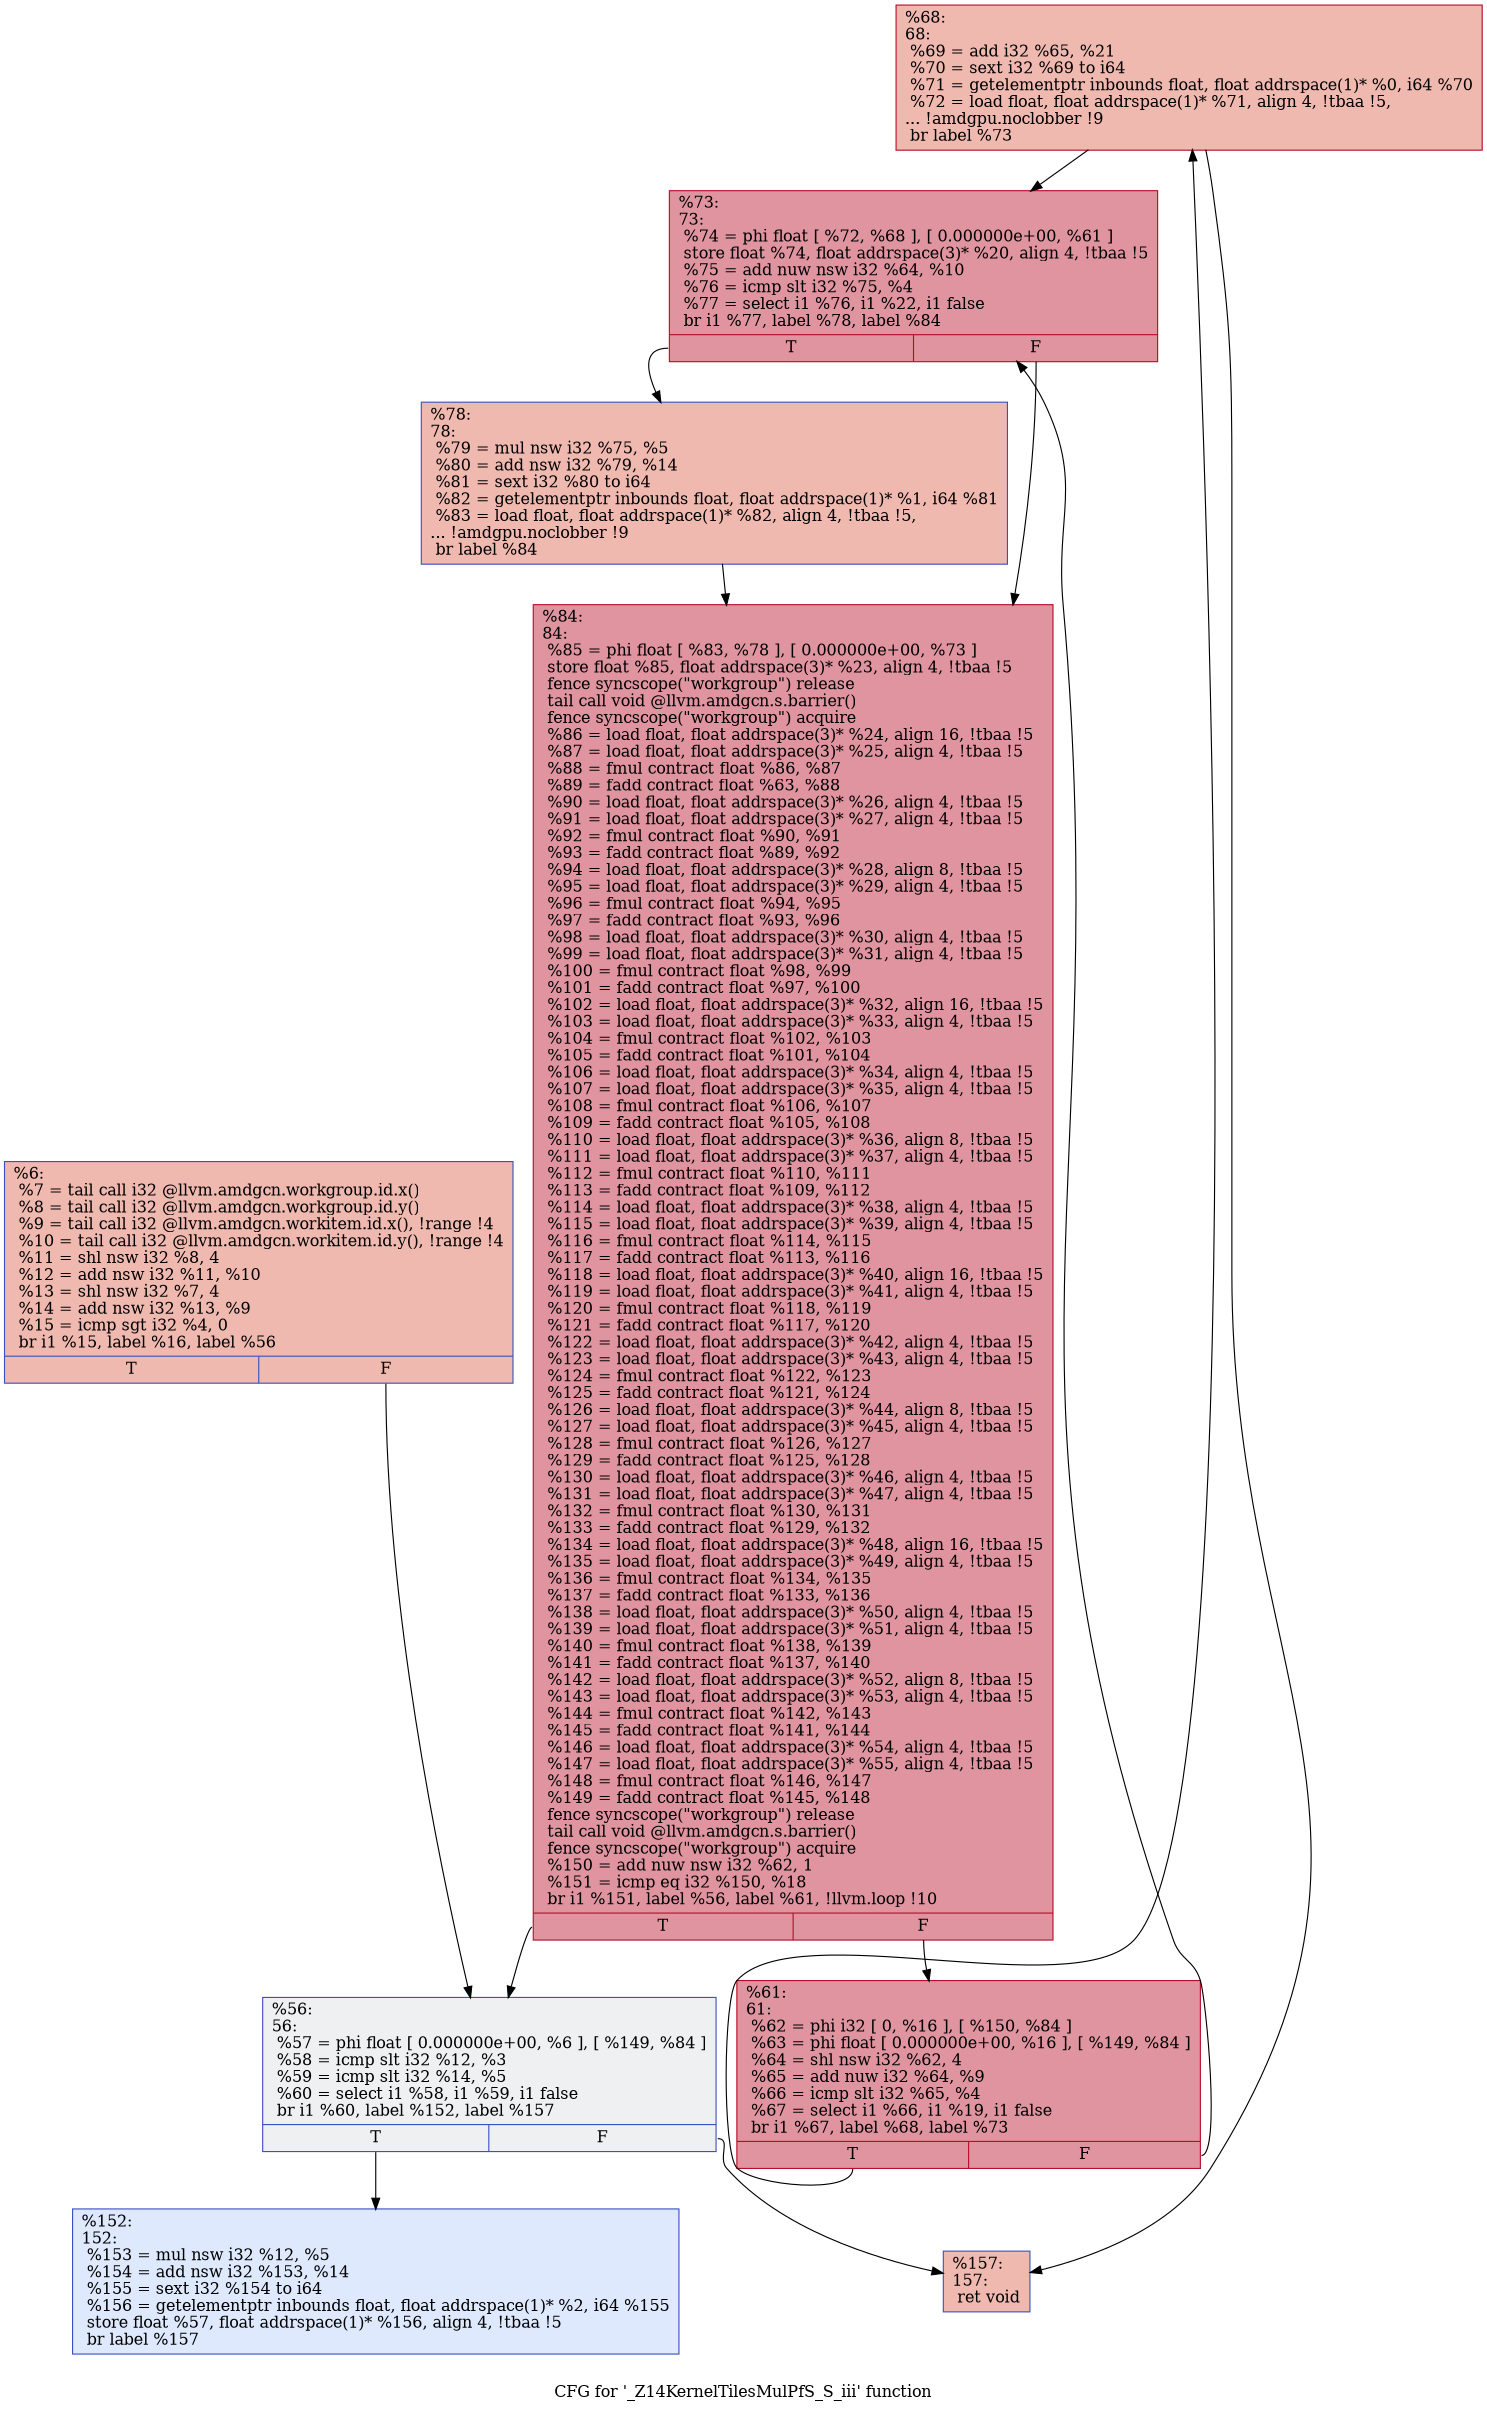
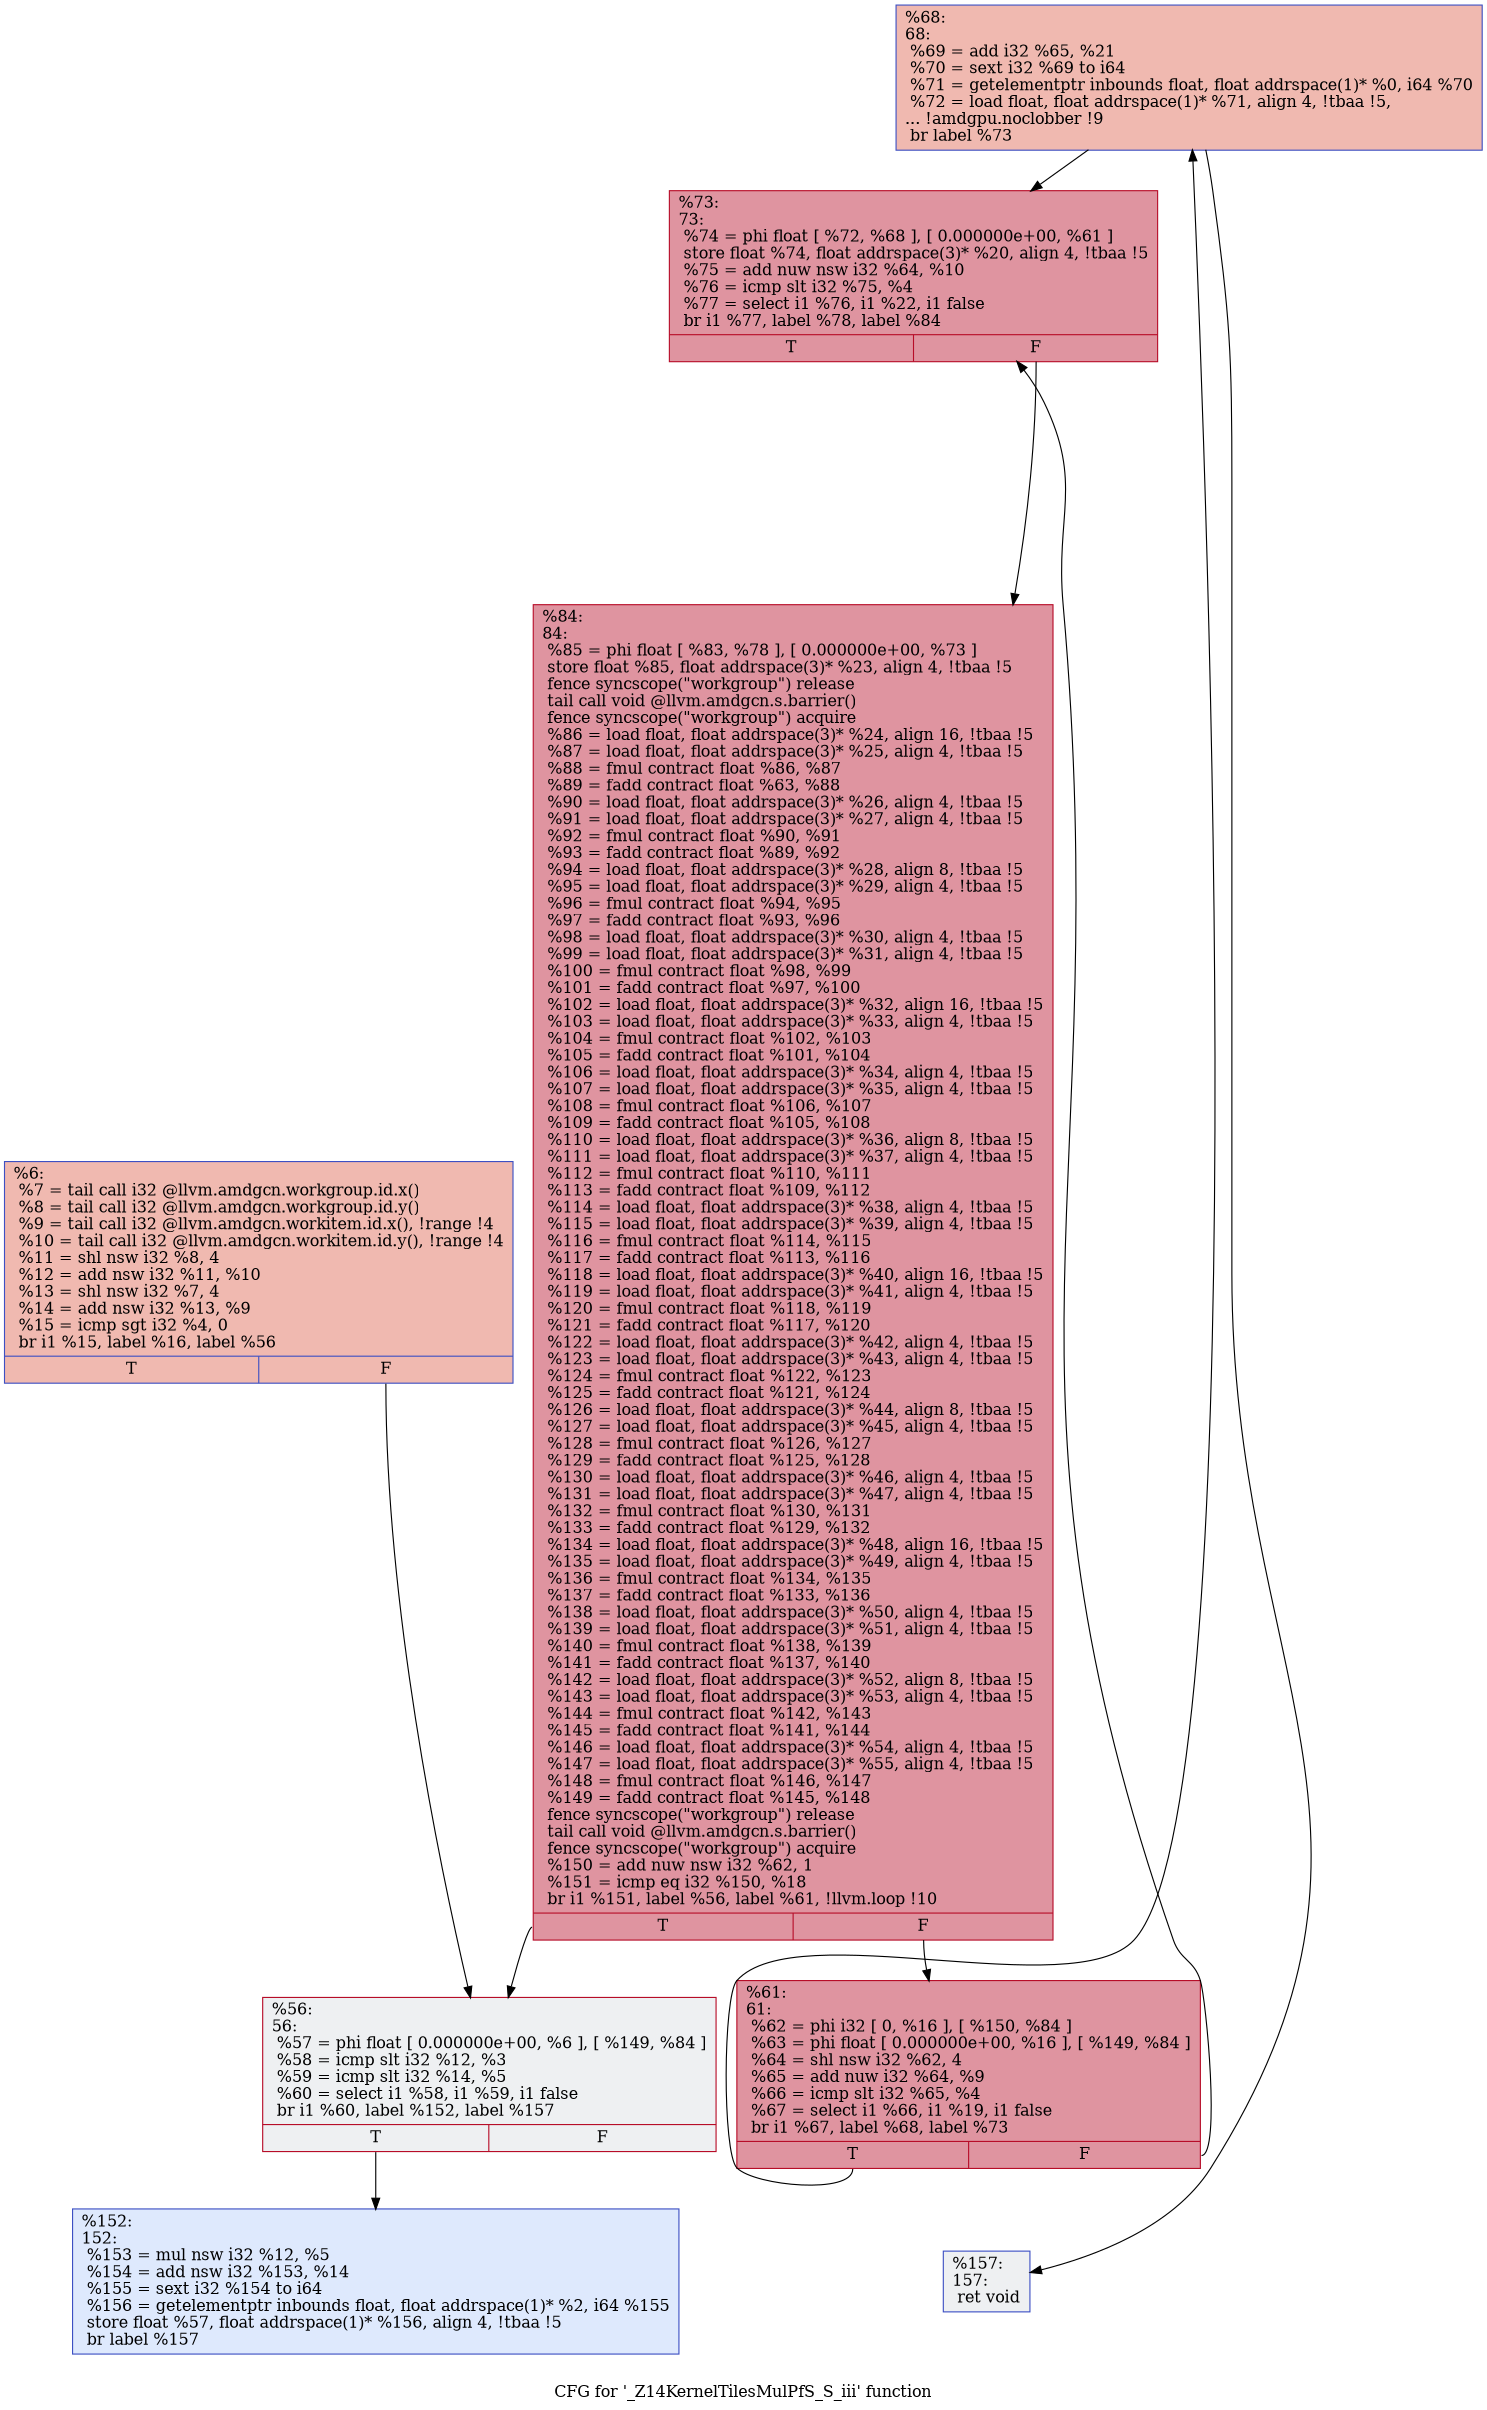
(1189, 78) -> (1189, 78)
(714, 483) -> none
(489, 2074) -> (489, 2074)
(806, 2227) -> none
(987, 2282) -> (987, 2282)
